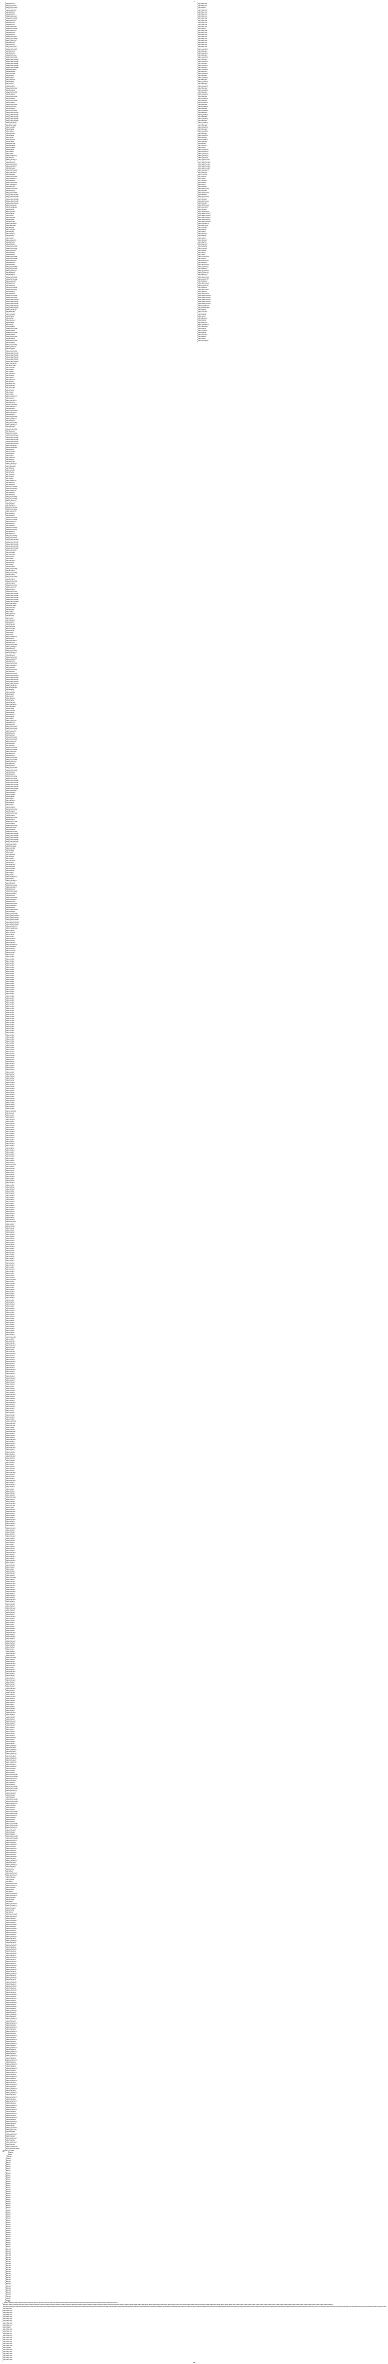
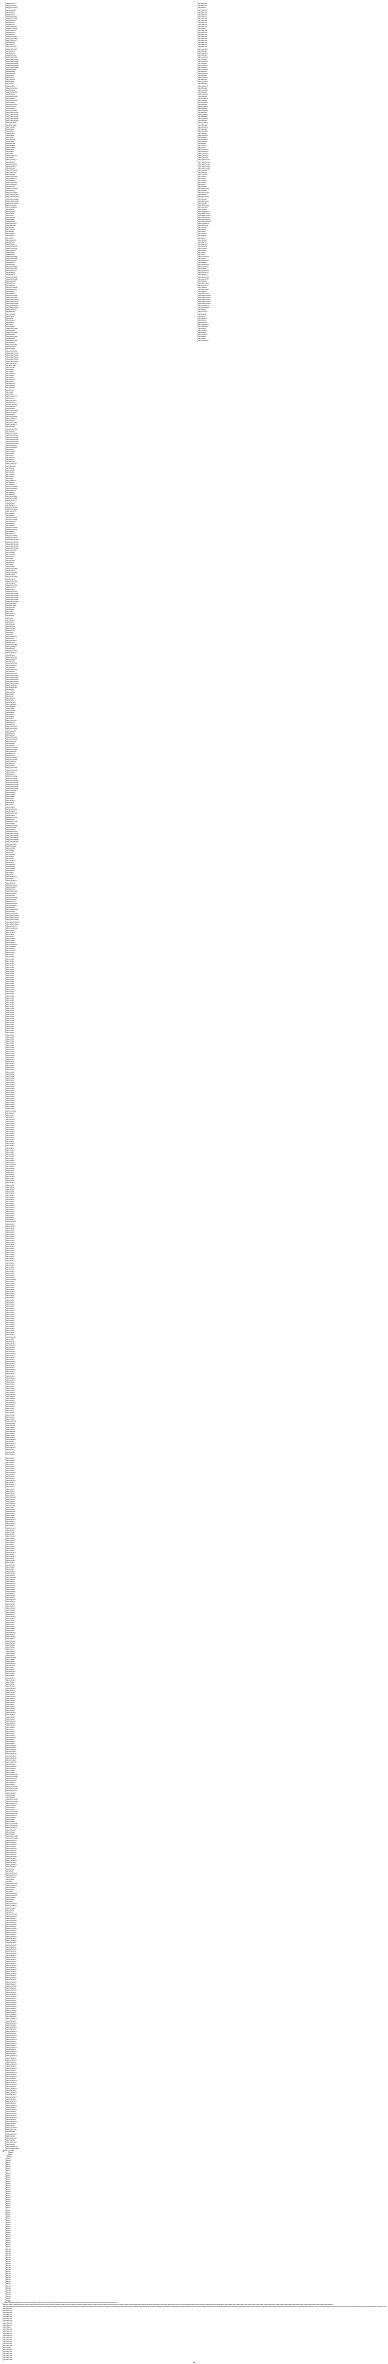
(5, 1456) -> none
